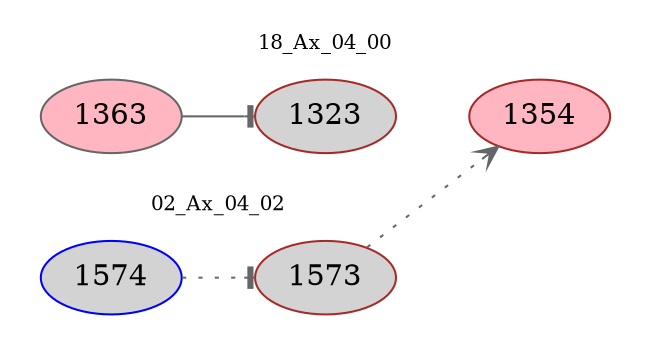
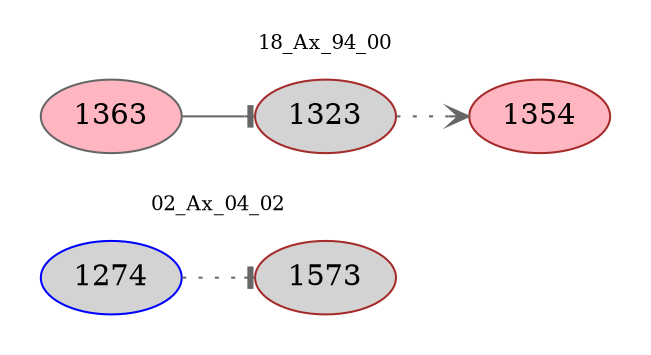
(325, 44) -> (325, 44)
(427, 201) -> (422, 116)
(111, 278) -> (111, 278)
